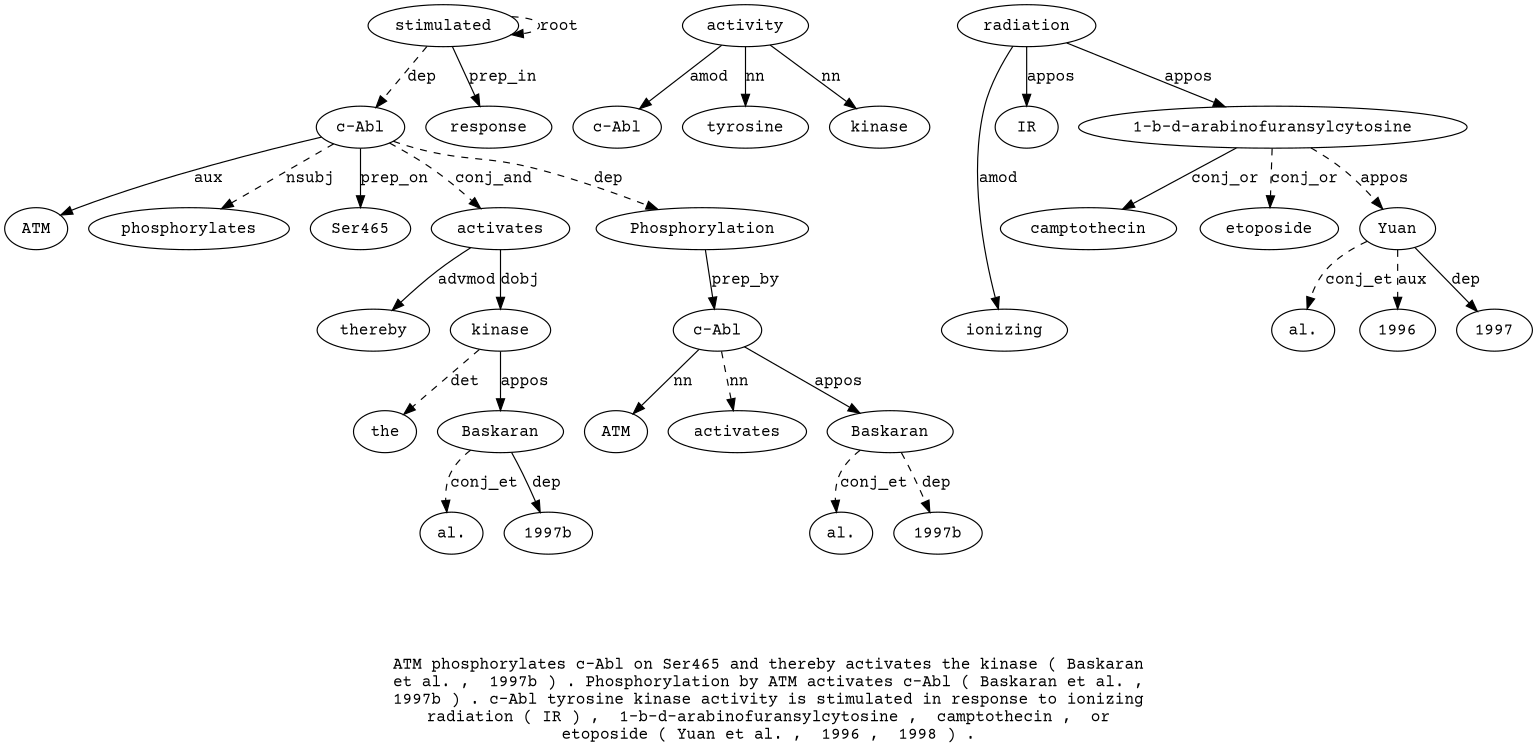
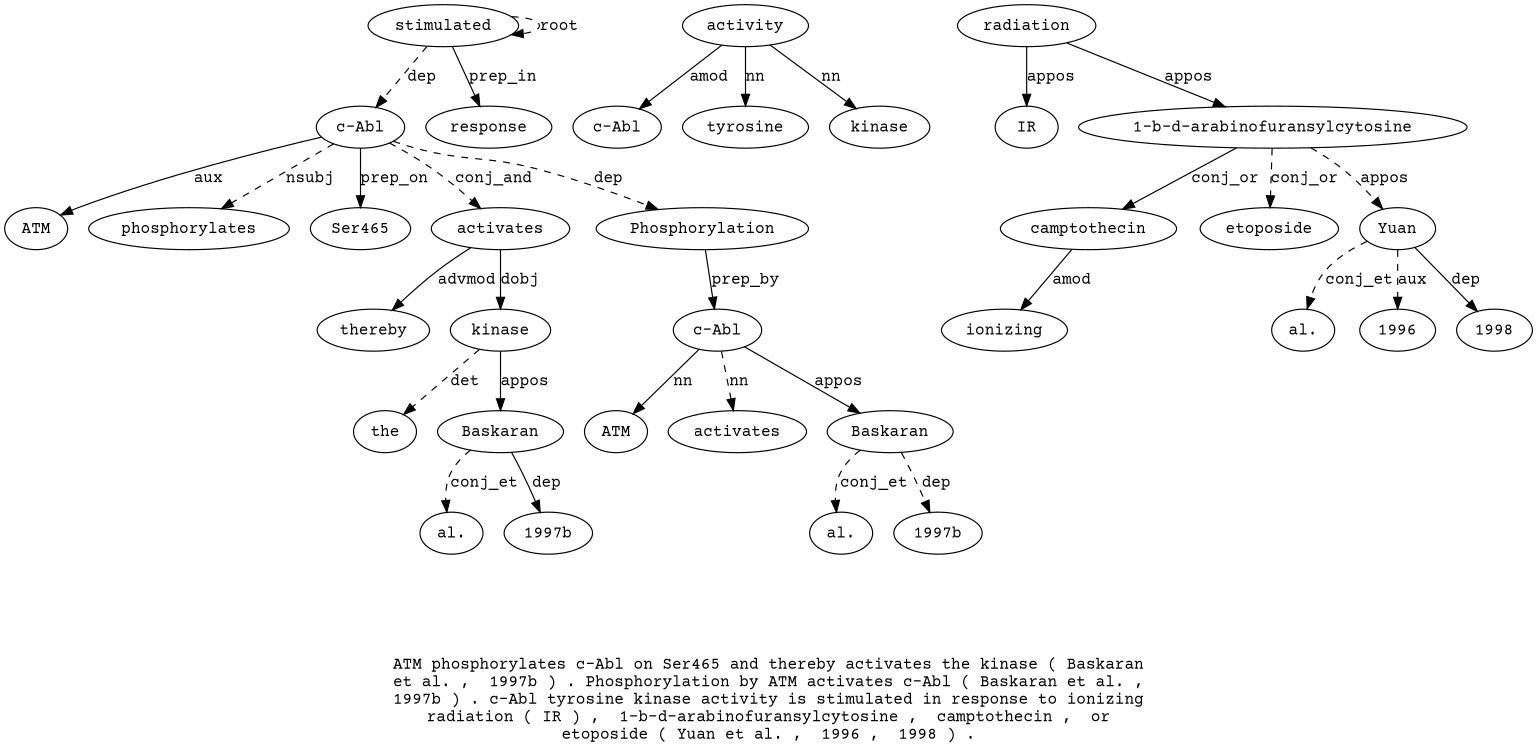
(978, 169) -> (1050, 275)
(1494, 330) -> (1494, 330)
